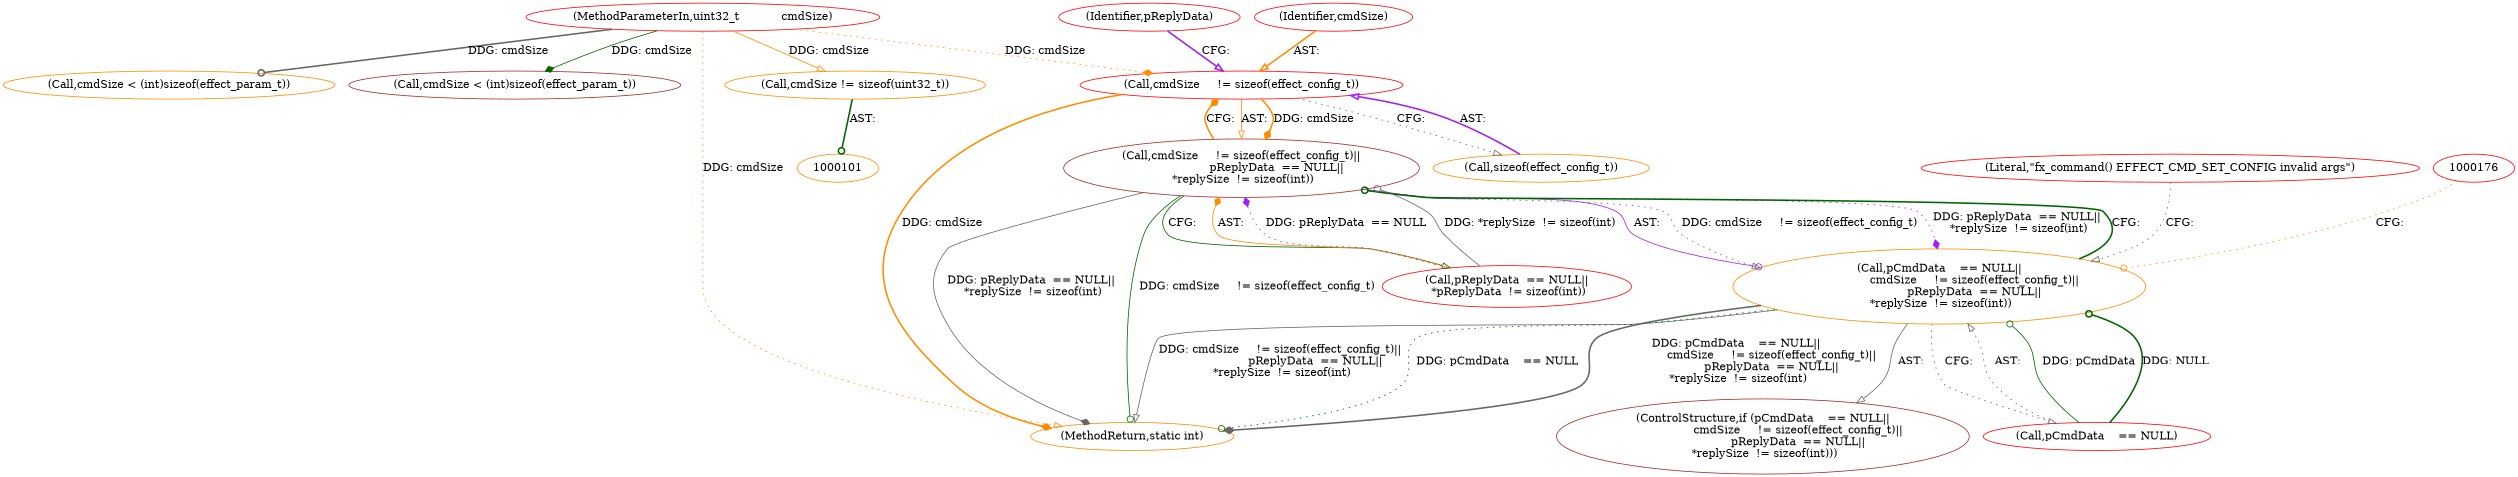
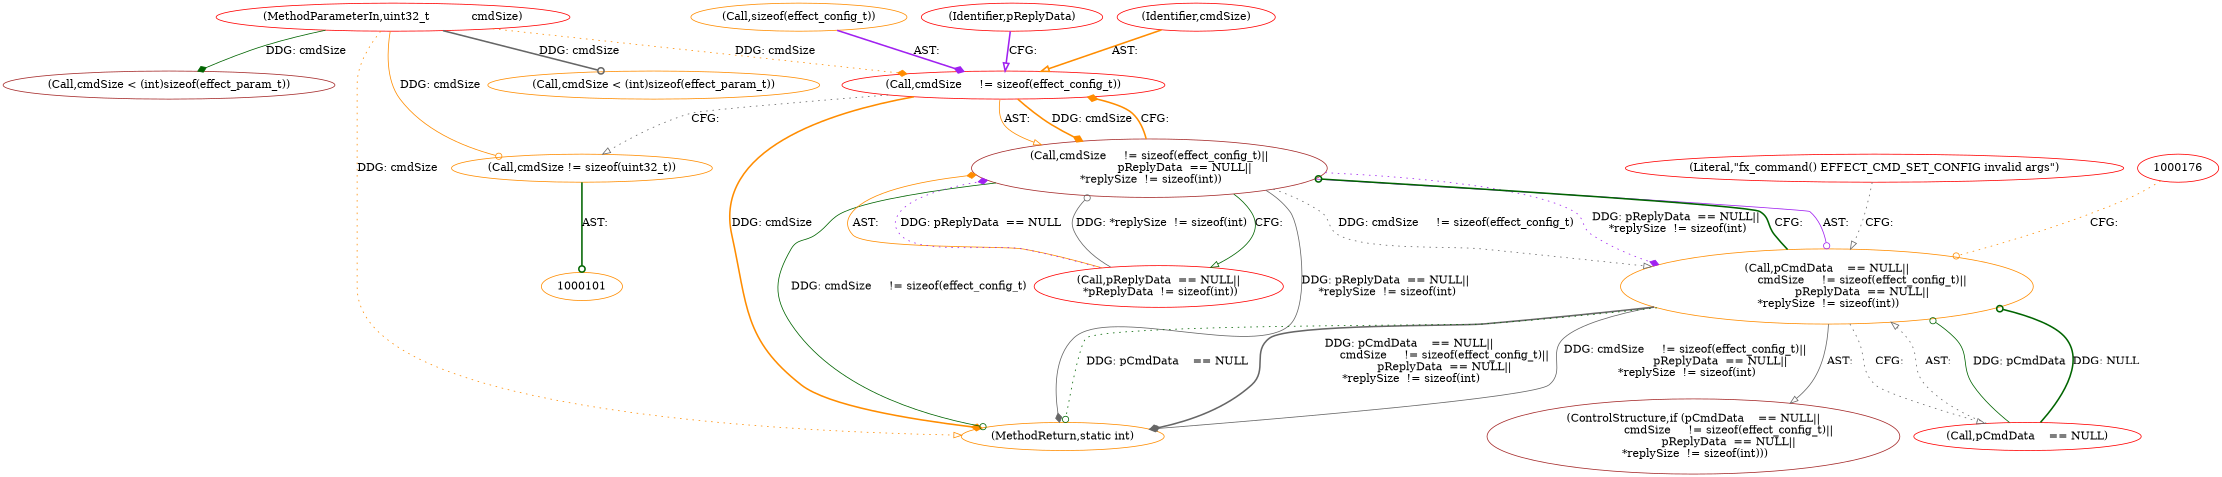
(775, 50) -> (415, 115)
(1442, 117) -> (896, 49)
(1396, 124) -> (745, 107)
